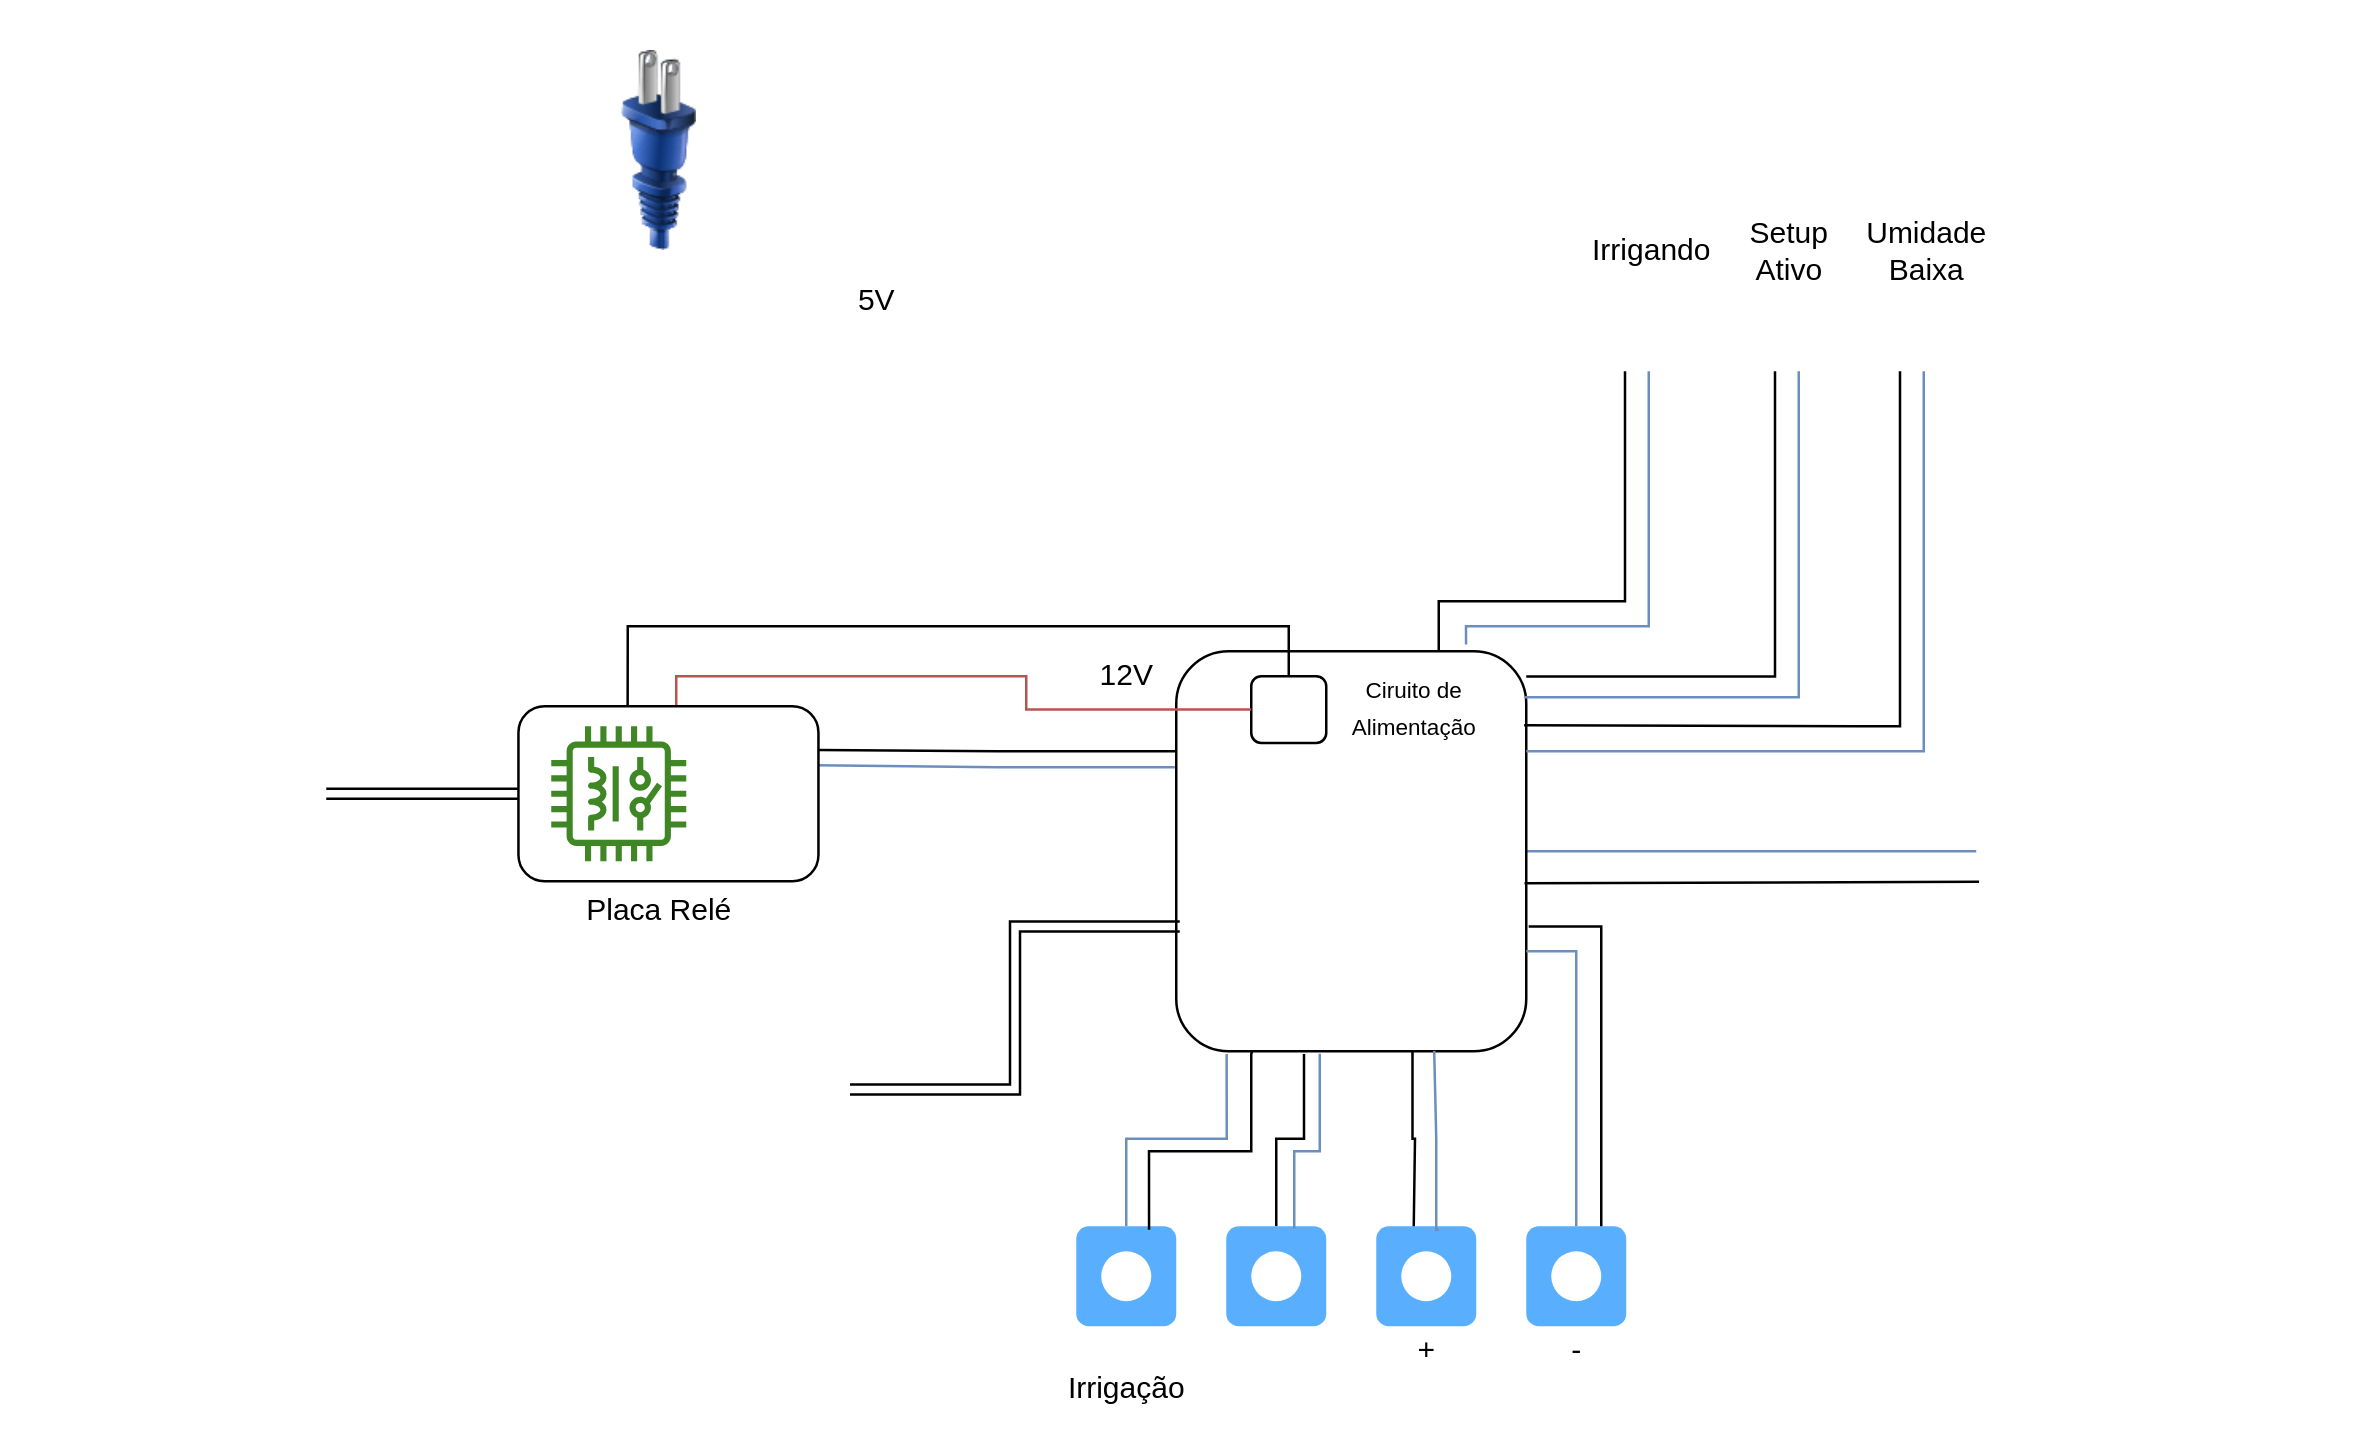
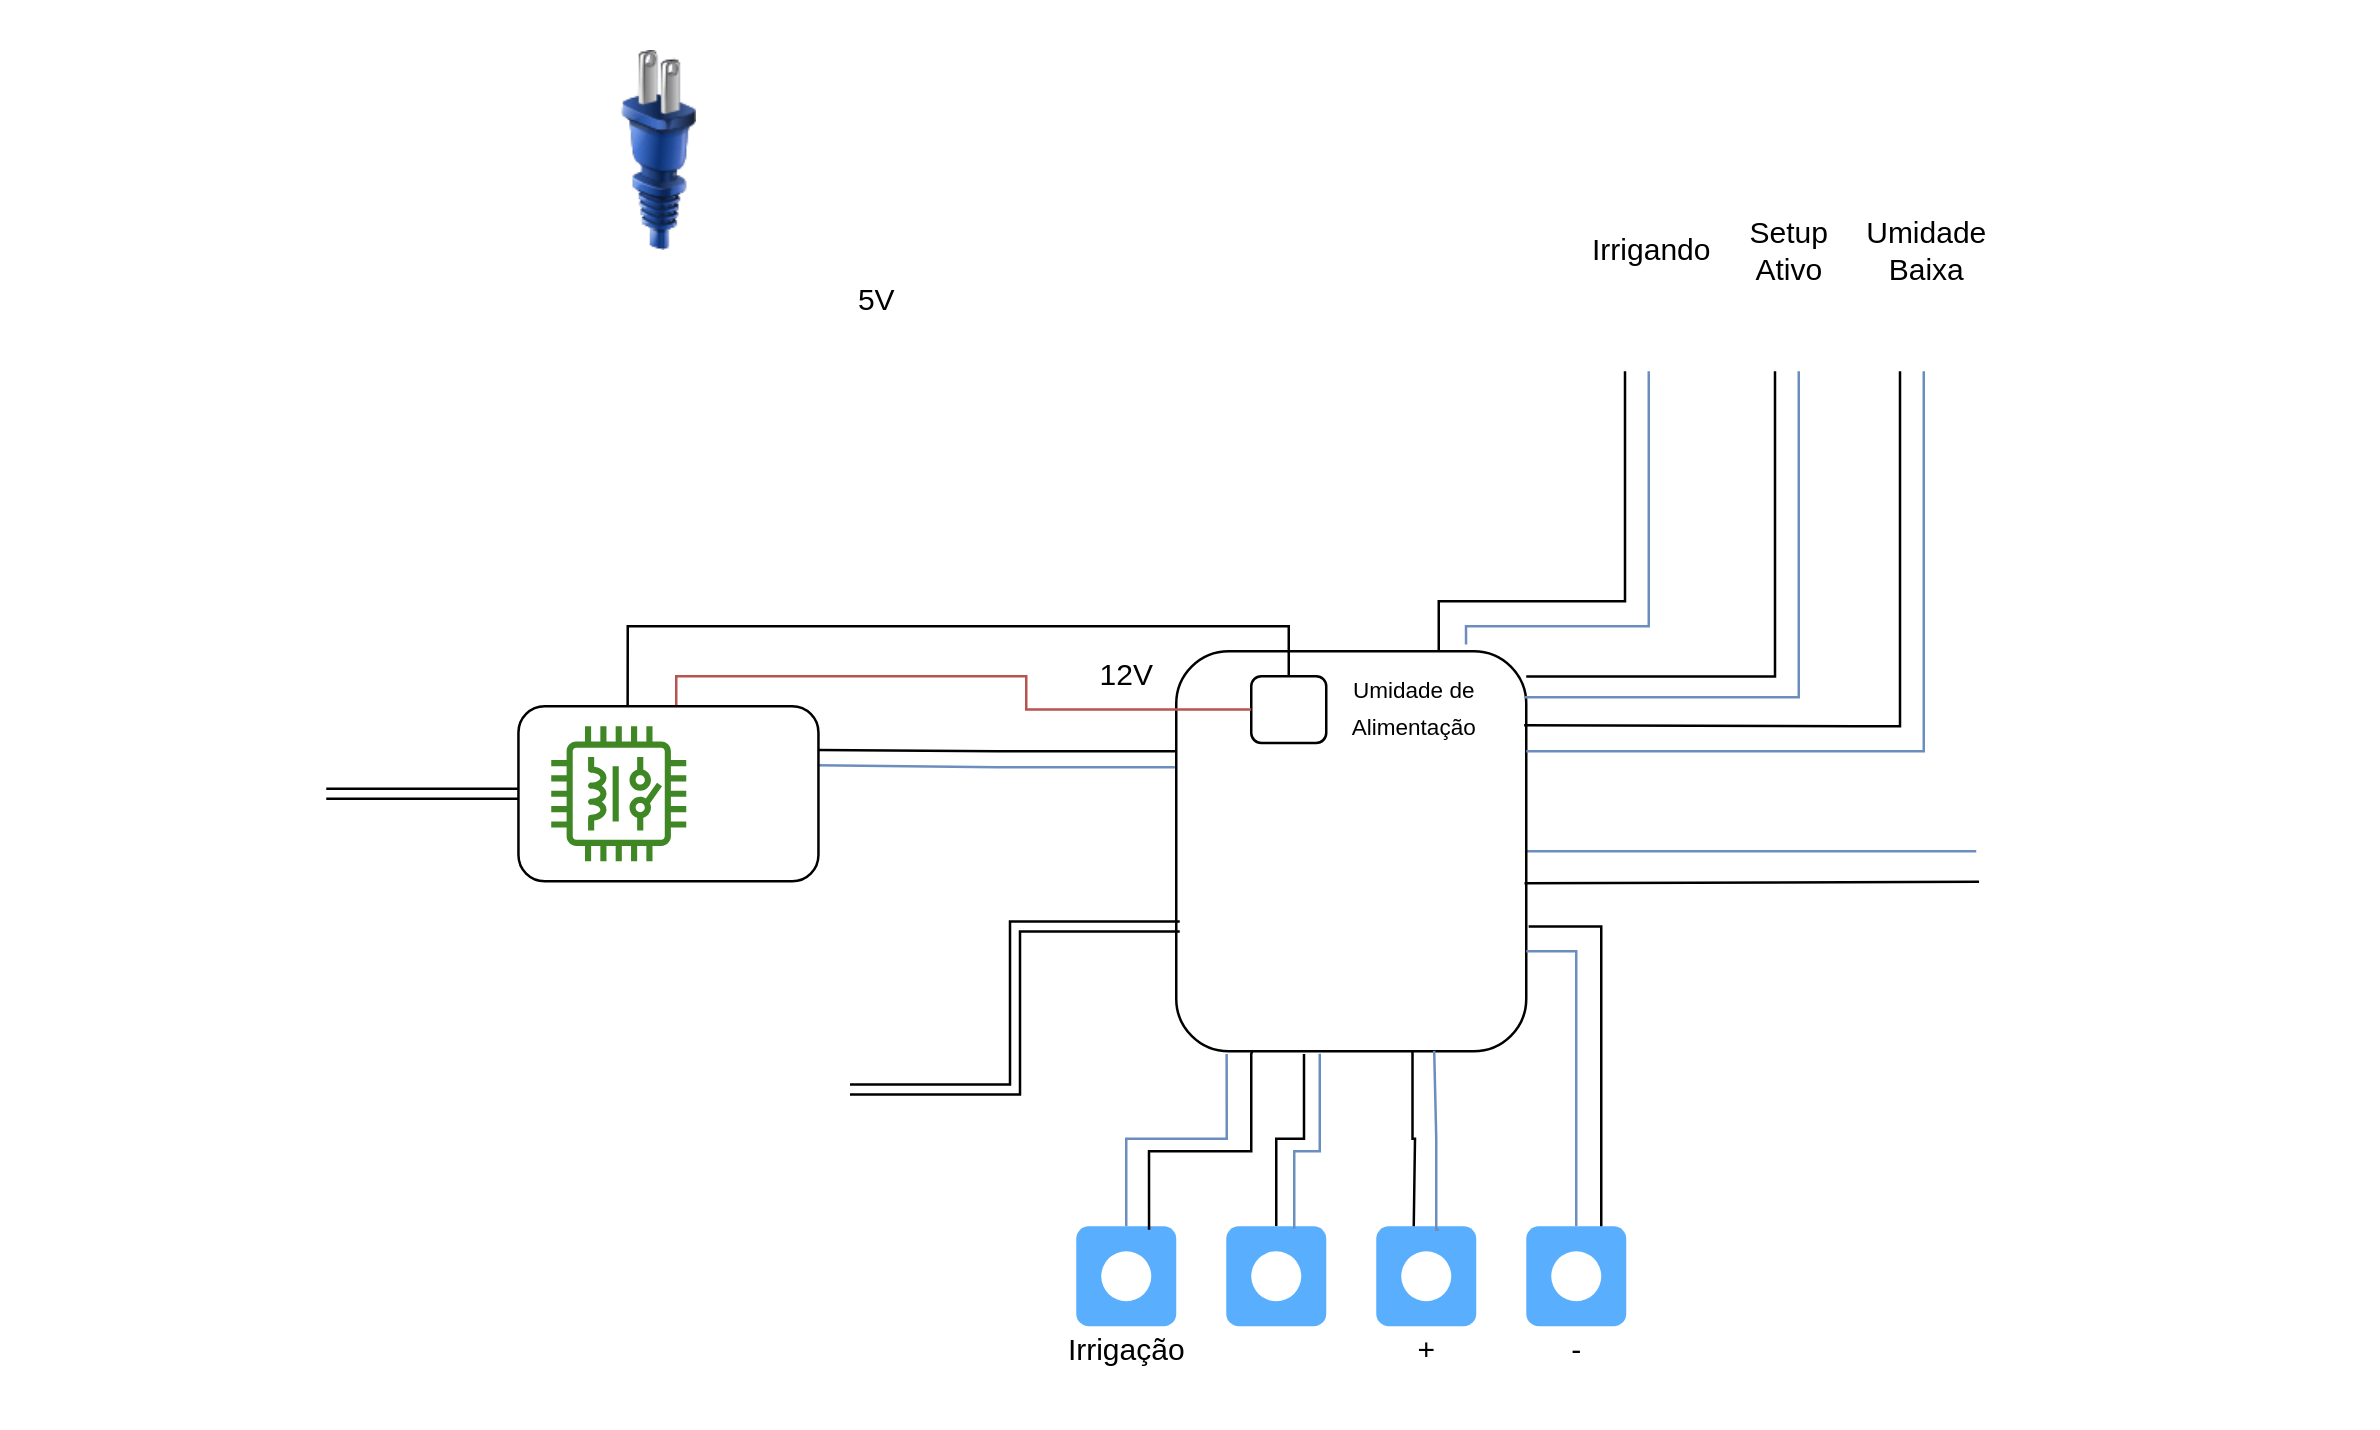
(1415, 706) -> (1415, 706)
(660, 911) -> none
(1126, 1389) -> (1126, 1351)
